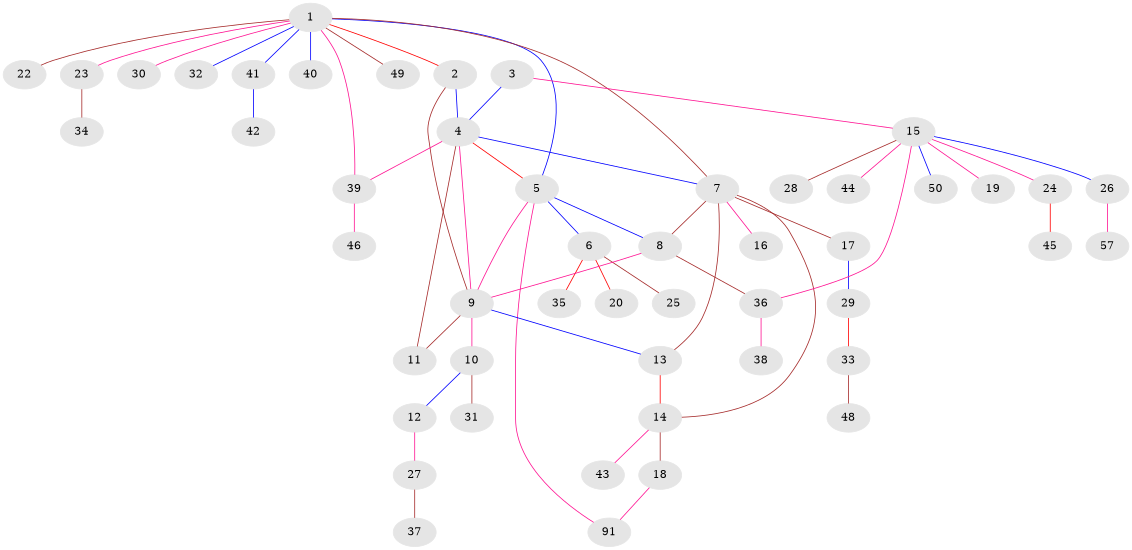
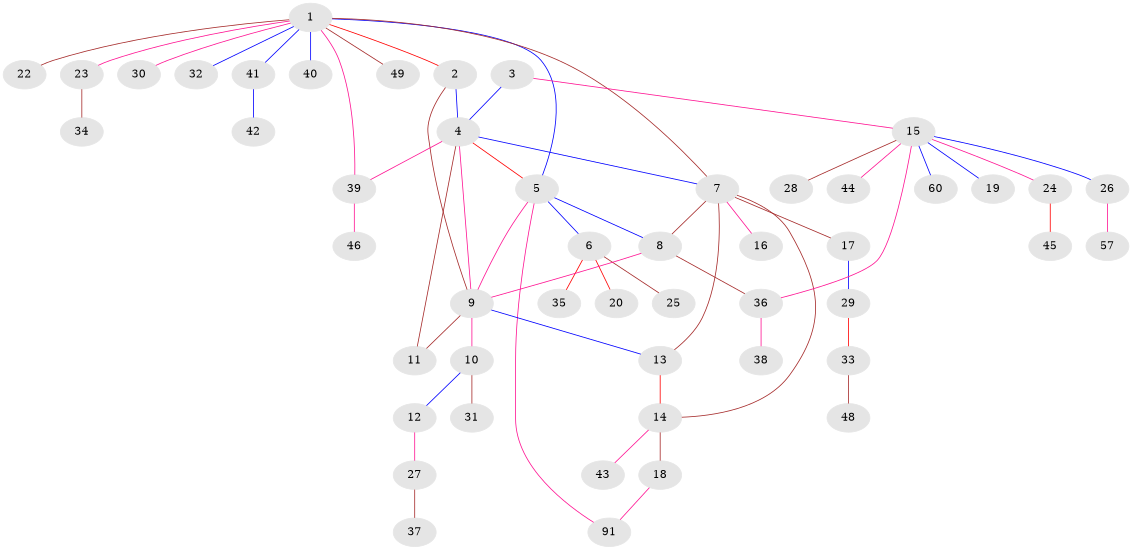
(953, 160) -> (953, 160)
(936, 189) -> (936, 189)
